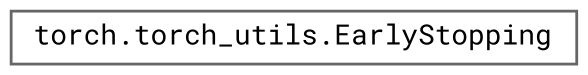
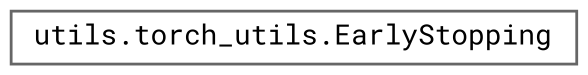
(294, 38) -> (294, 38)
